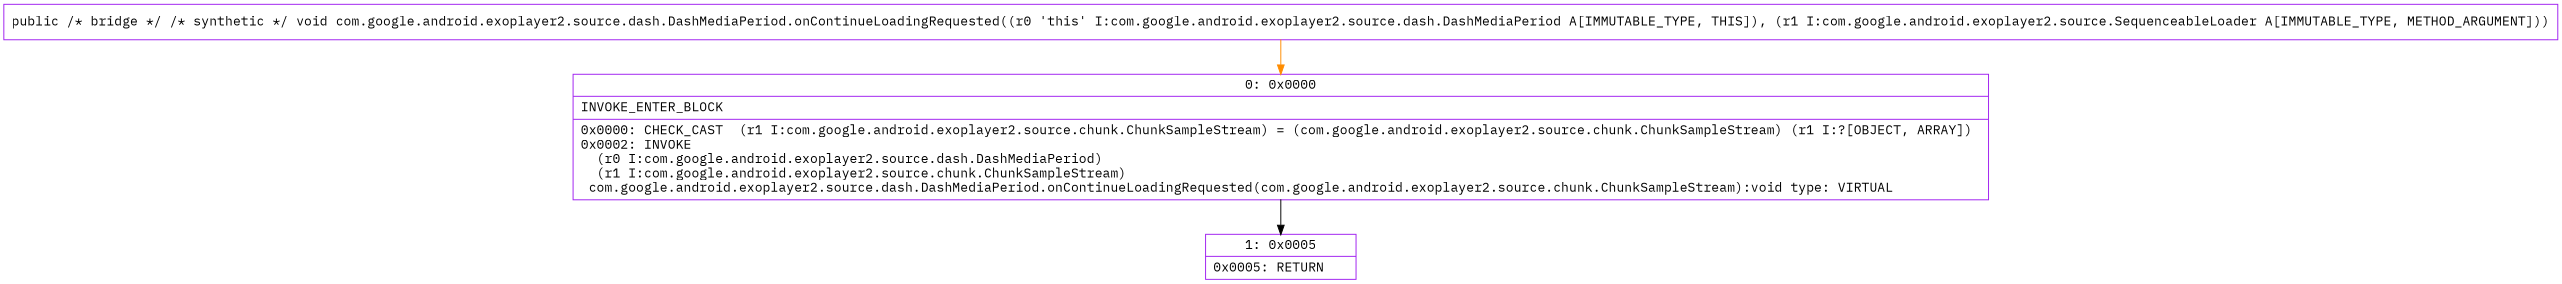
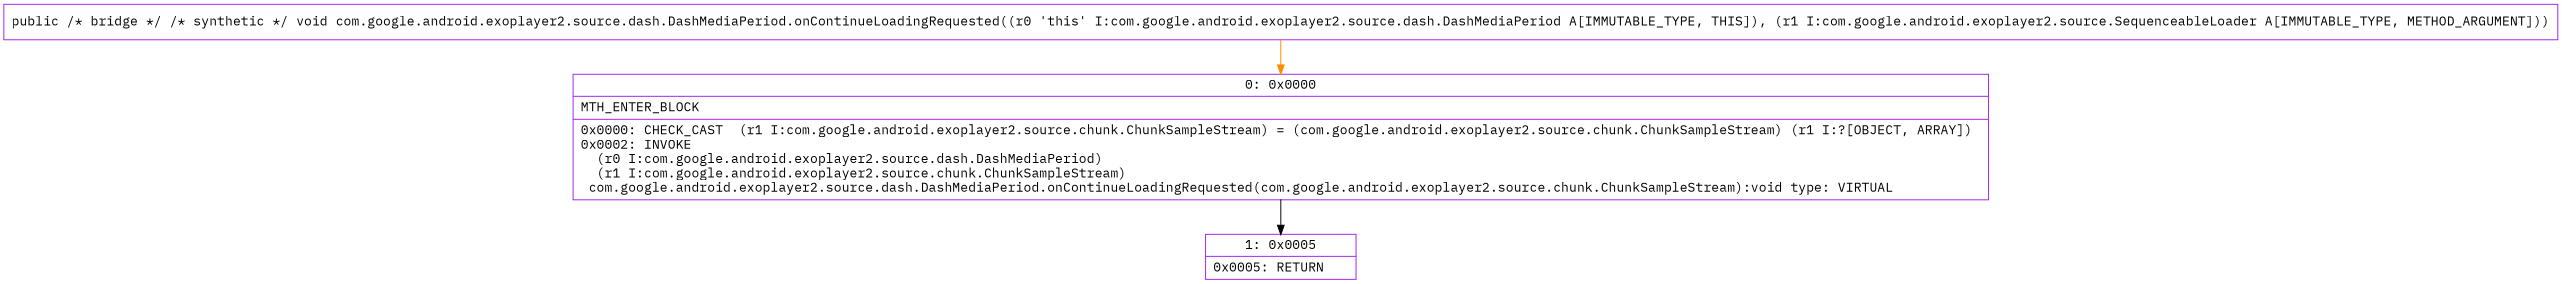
(652, 107) -> (640, 107)
